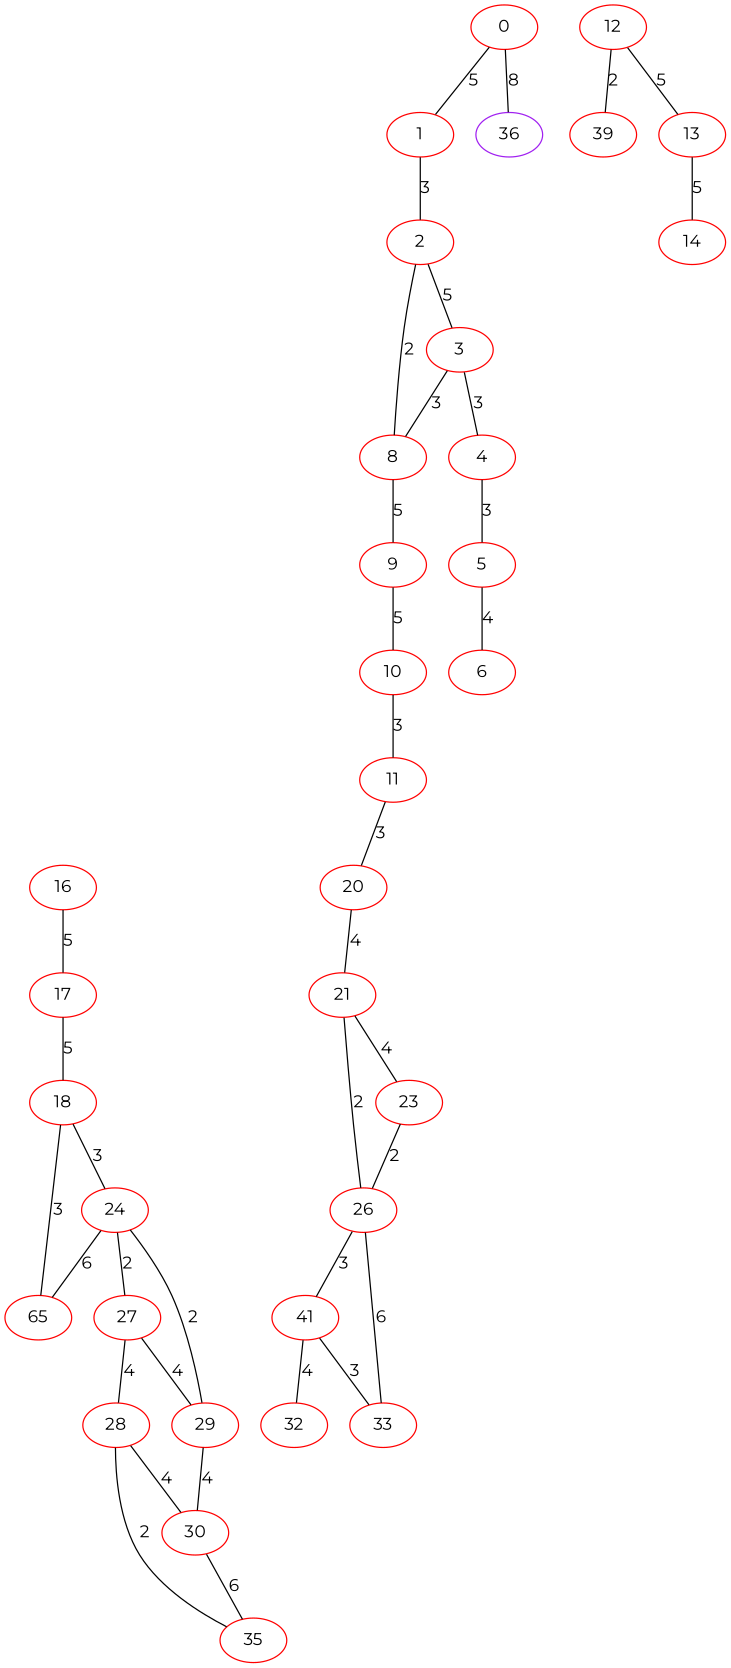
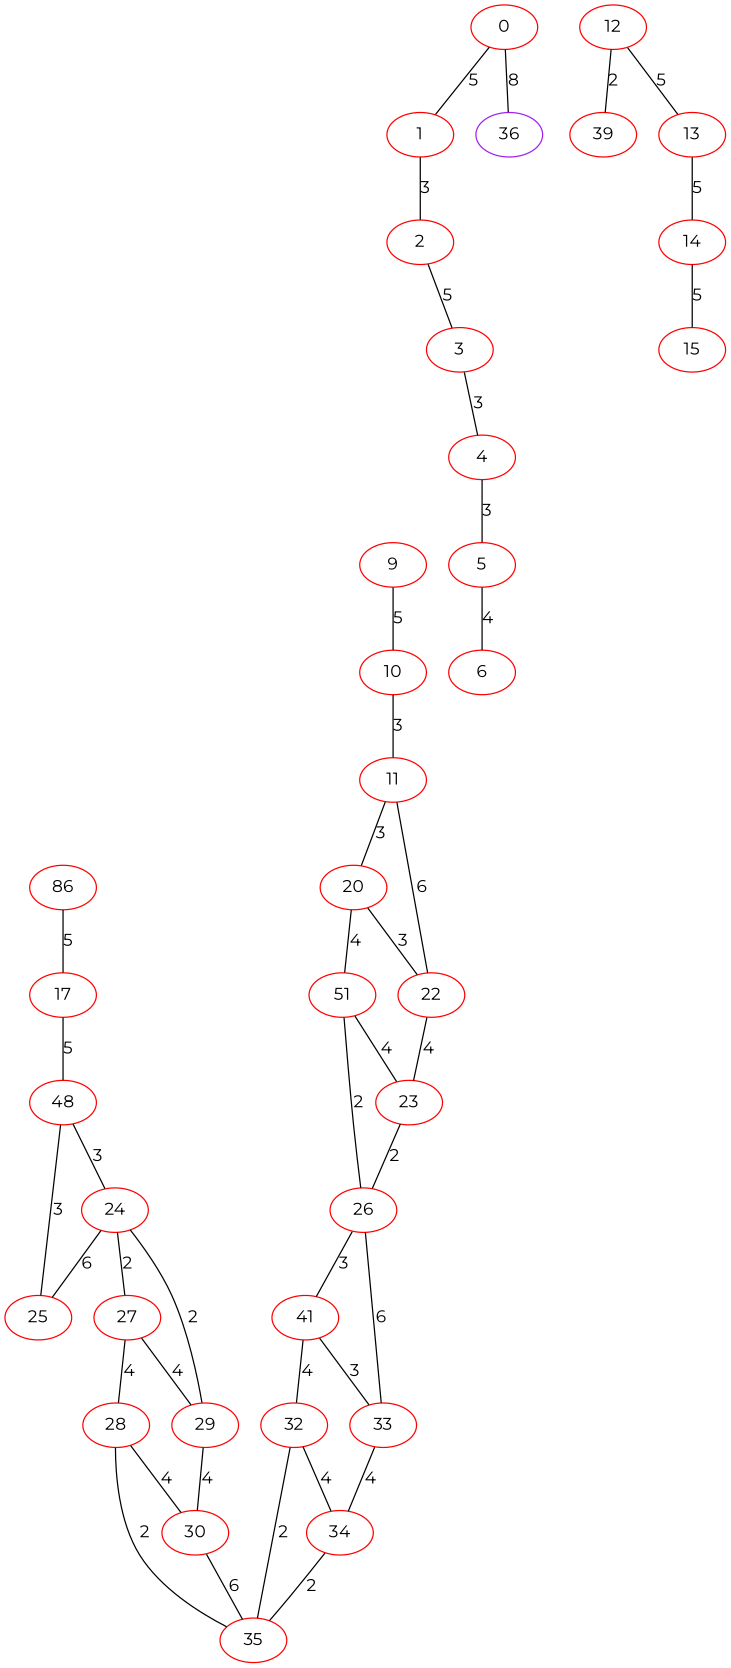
none -> (692, 350)
(393, 457) -> none
(63, 888) -> (63, 888)
(342, 995) -> (342, 995)
none -> (431, 995)
(63, 1103) -> (63, 1103)
(38, 1318) -> (38, 1318)
none -> (274, 1533)
none -> (340, 1533)
